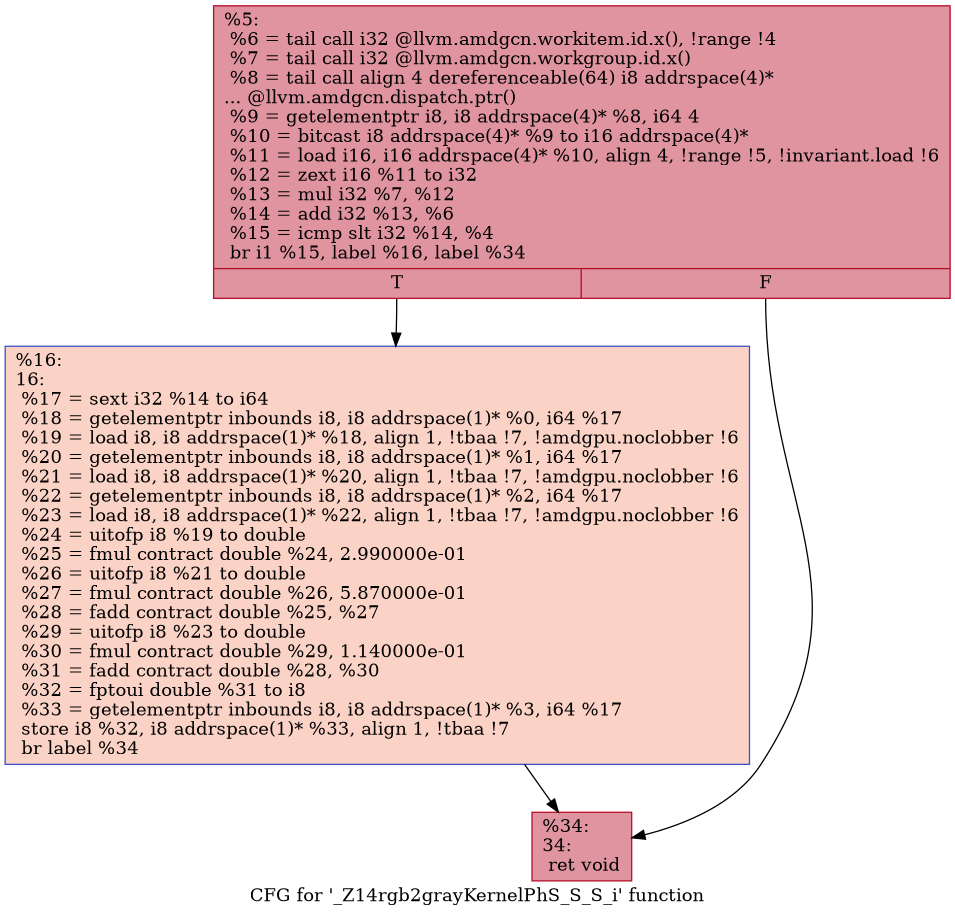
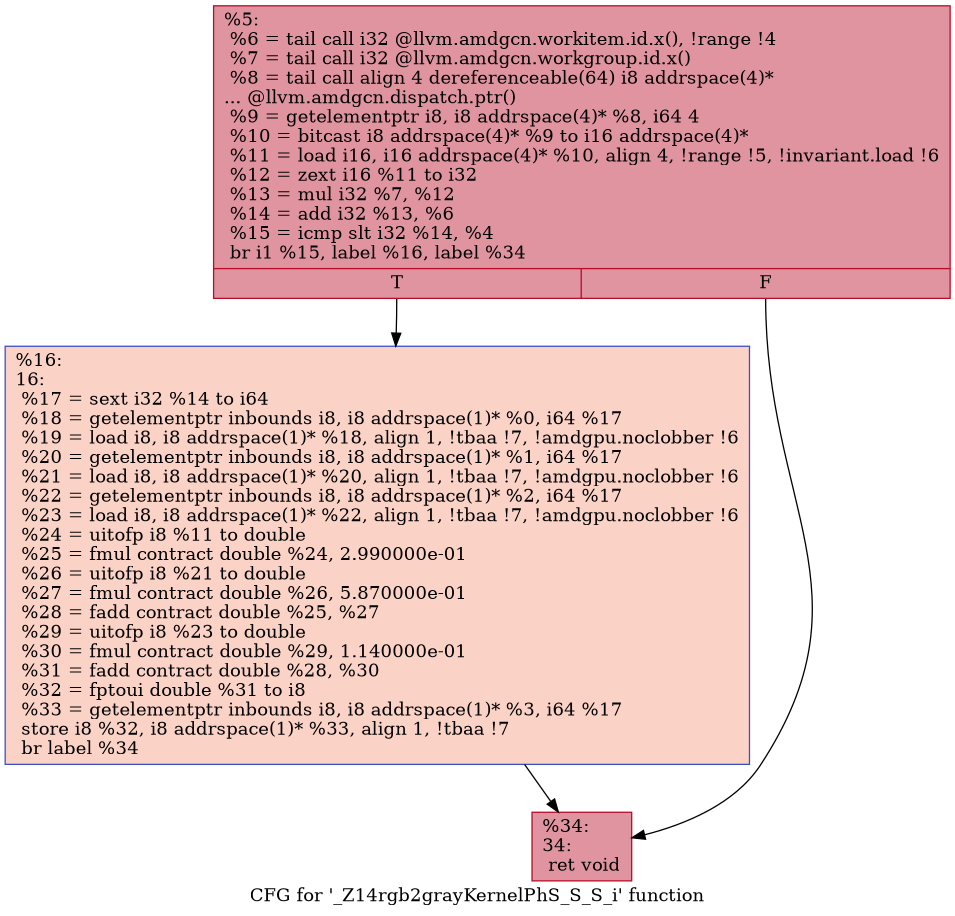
(161, 535) -> (161, 535)
